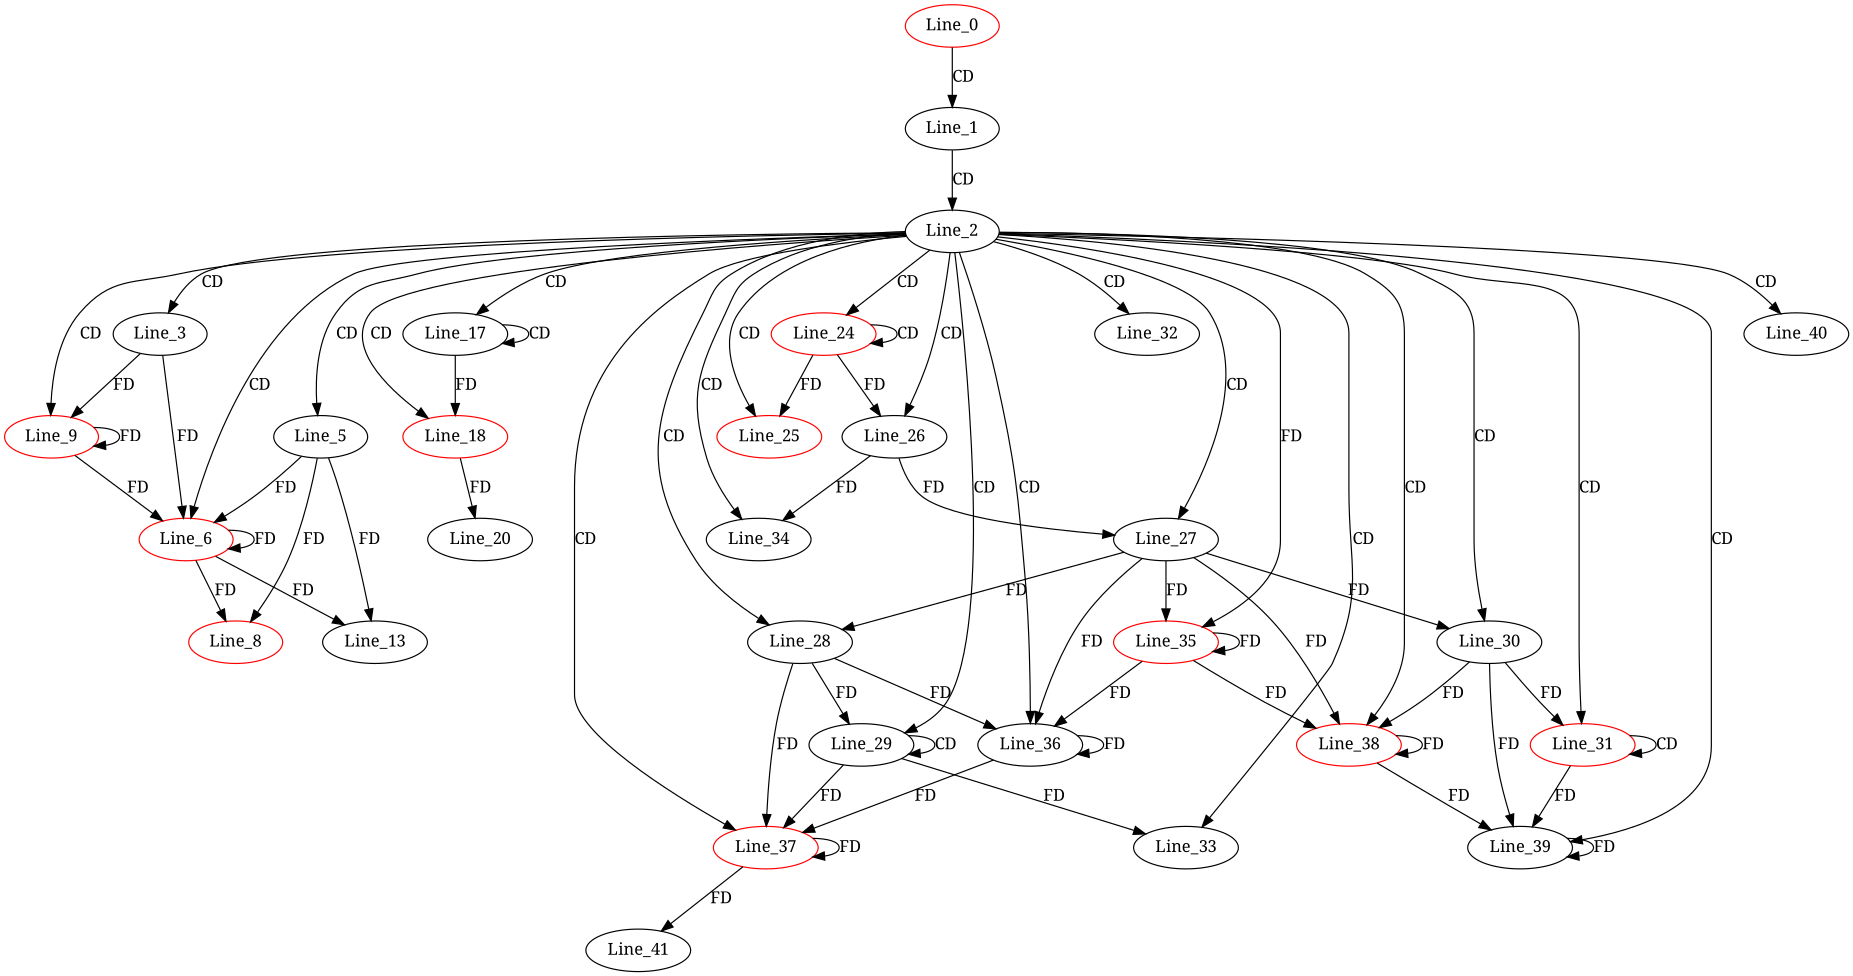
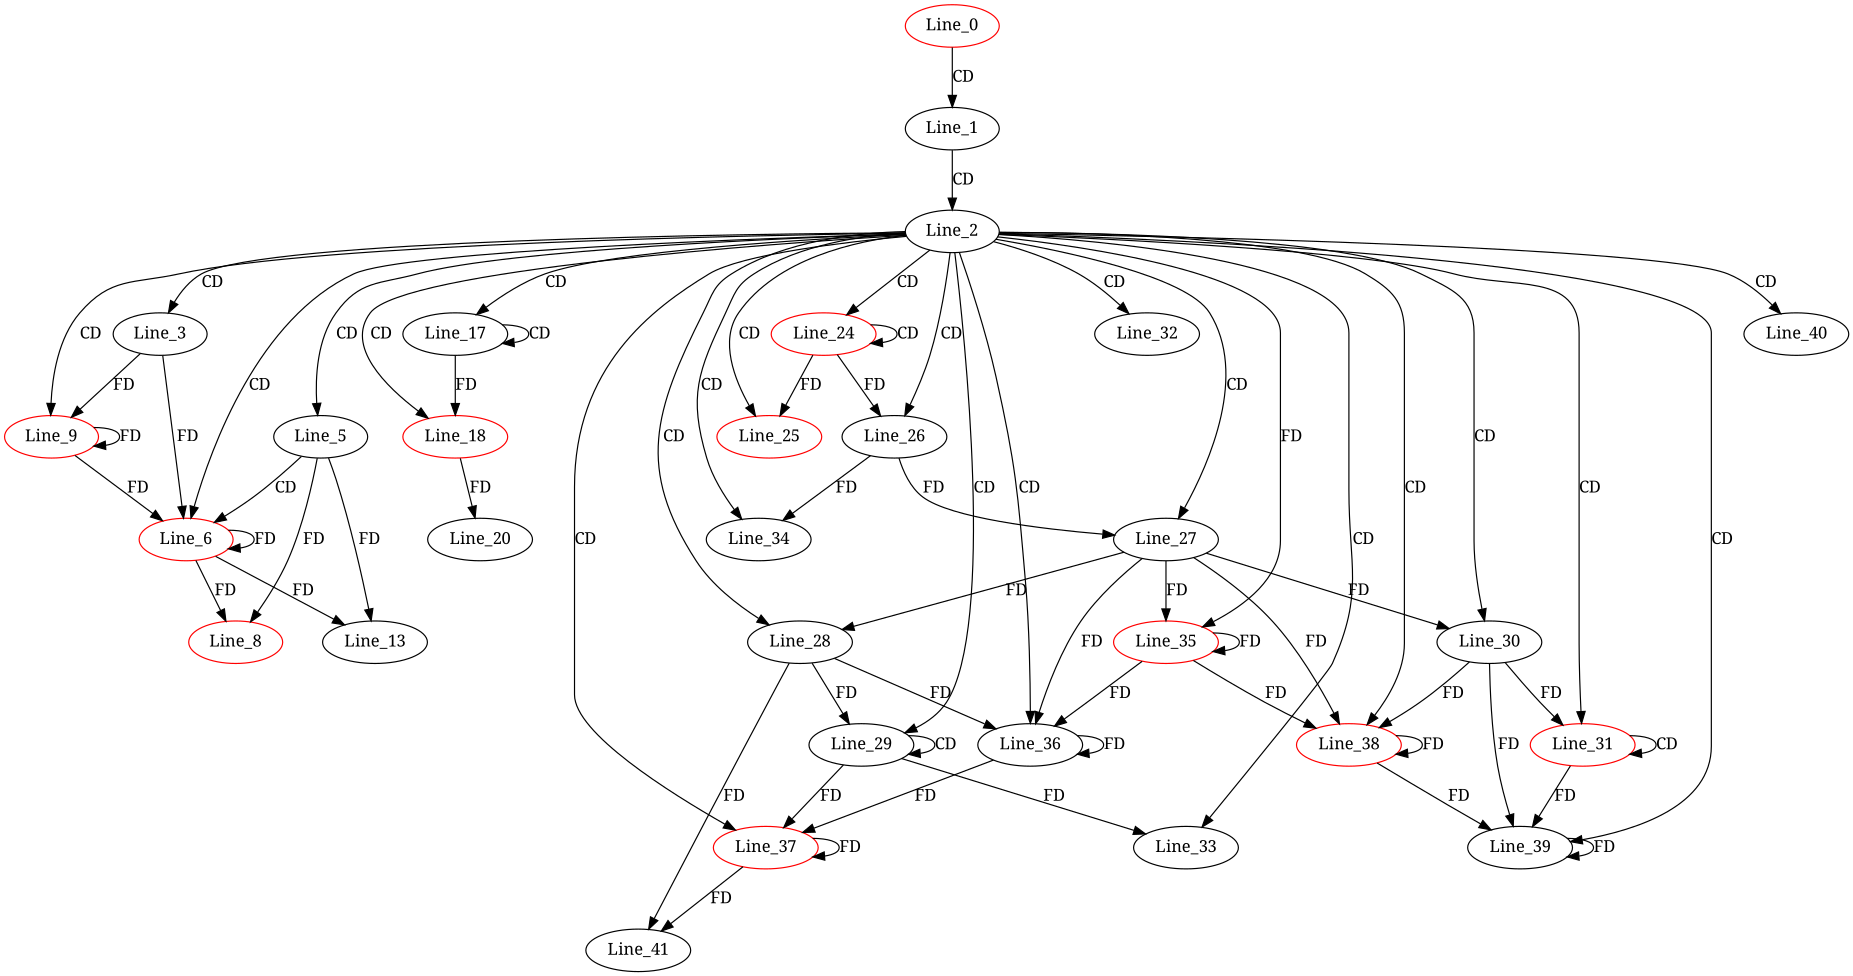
(286, 488) -> (286, 488)
(774, 738) -> (721, 791)
